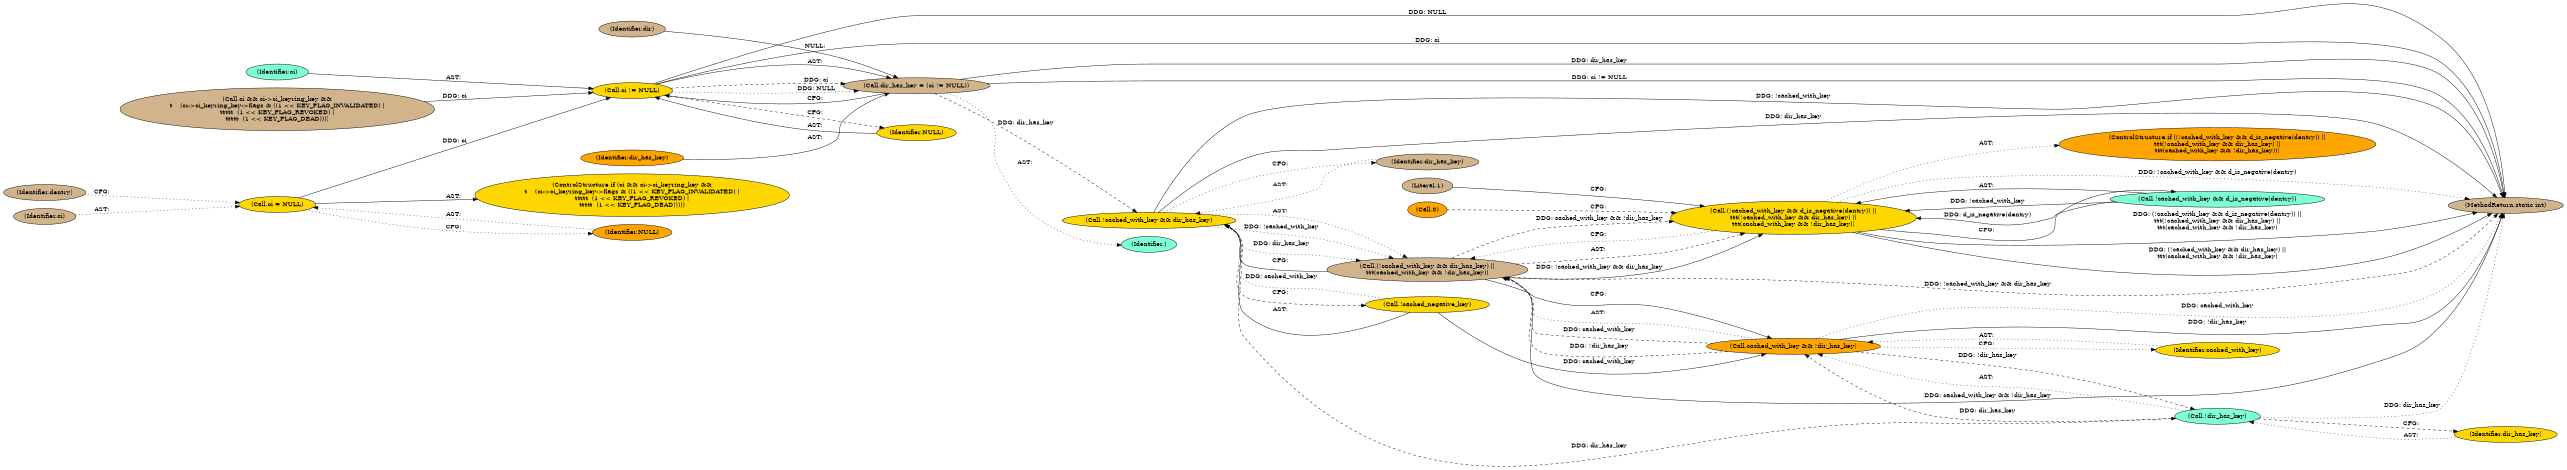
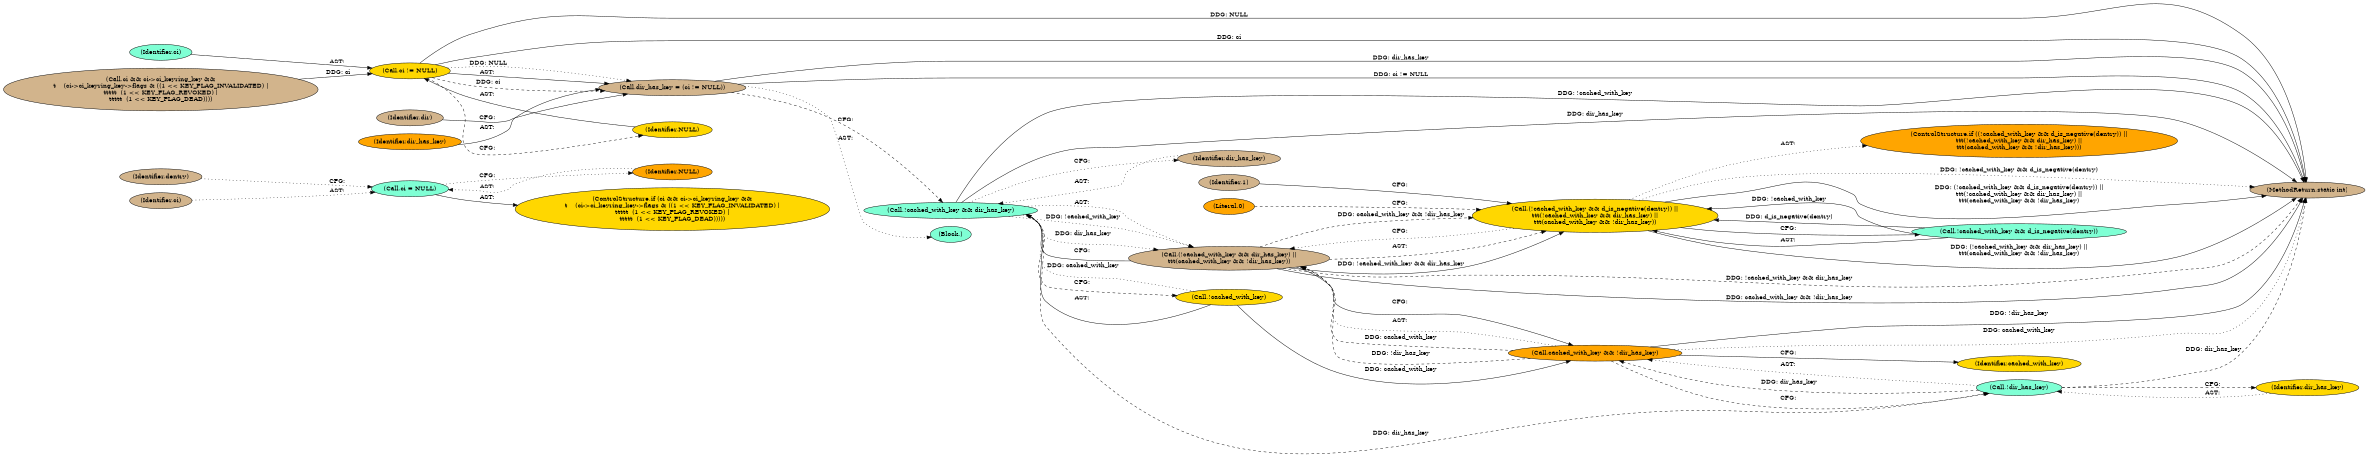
(816, 46) -> (488, 118)
(778, 104) -> none
(1026, 123) -> (847, 120)
(453, 148) -> none
(1427, 186) -> (1229, 183)
(277, 204) -> (410, 189)
(1427, 210) -> (1229, 206)
(1149, 220) -> (951, 210)
(1149, 244) -> (951, 234)
(1427, 305) -> (1229, 297)
(2018, 339) -> none
(2016, 348) -> (1816, 359)
(1988, 355) -> (1789, 398)
(2447, 400) -> (2234, 359)
